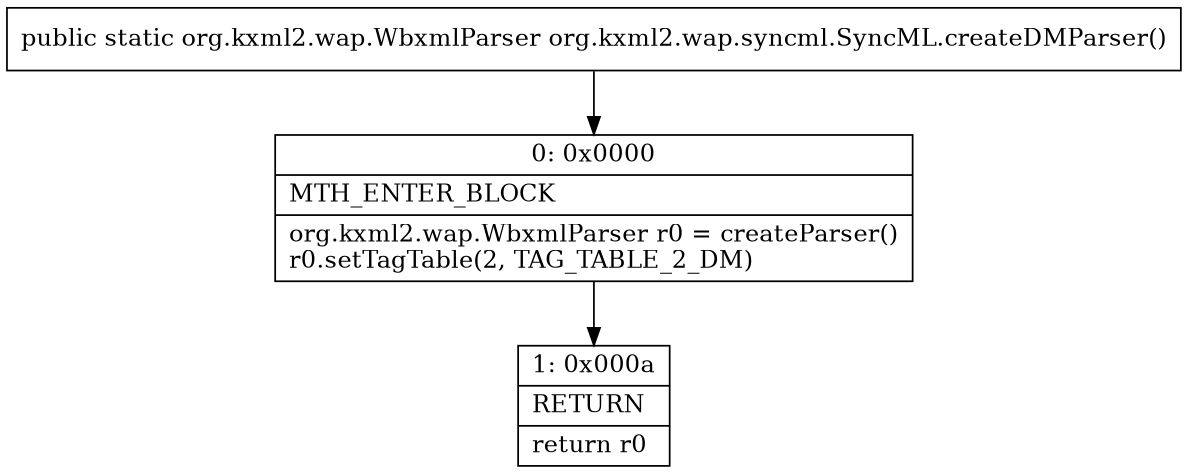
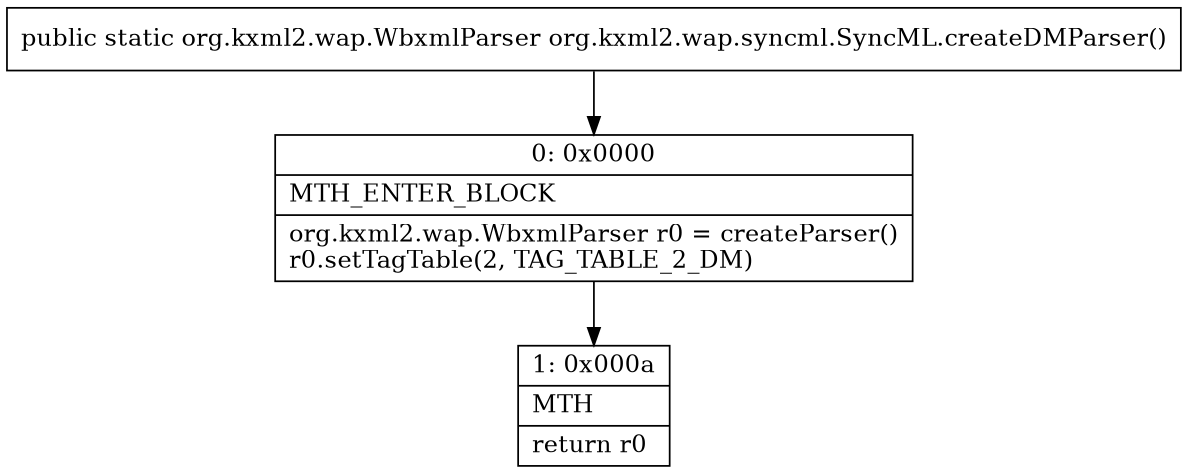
(589, 405) -> (563, 405)
